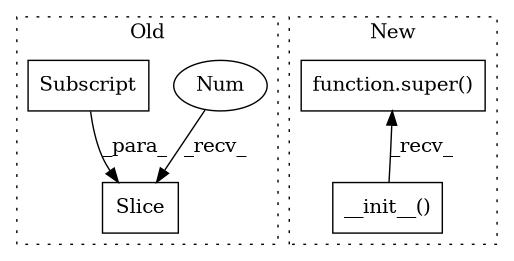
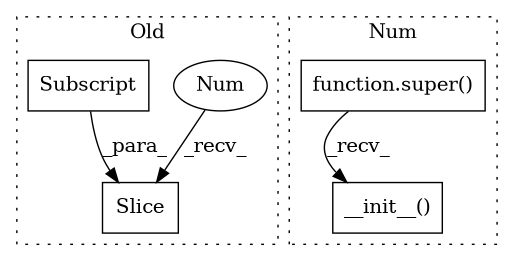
(393, 33) -> (393, 33)
(391, 154) -> (326, 139)
